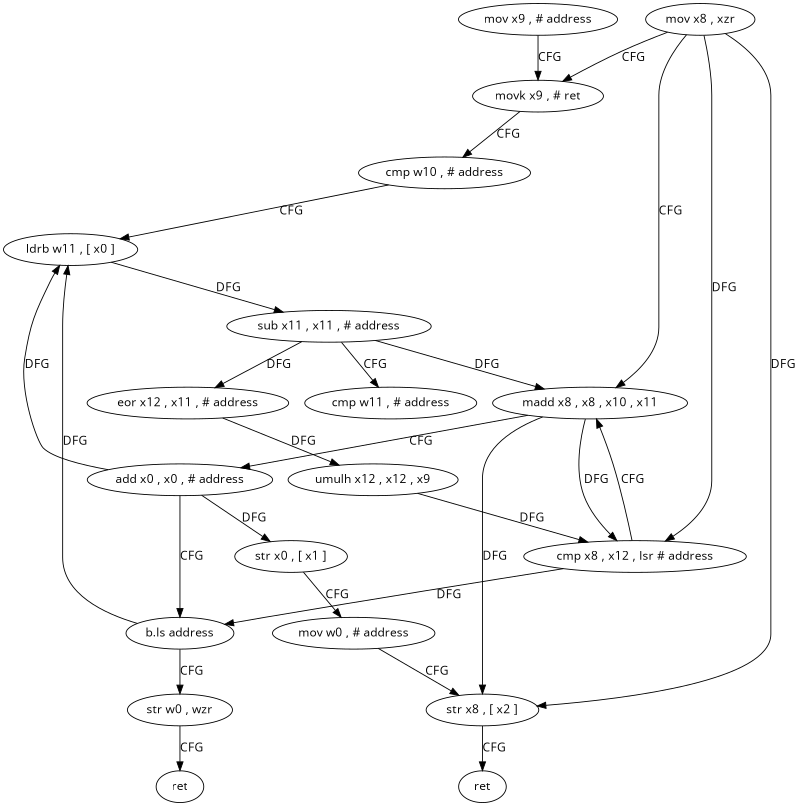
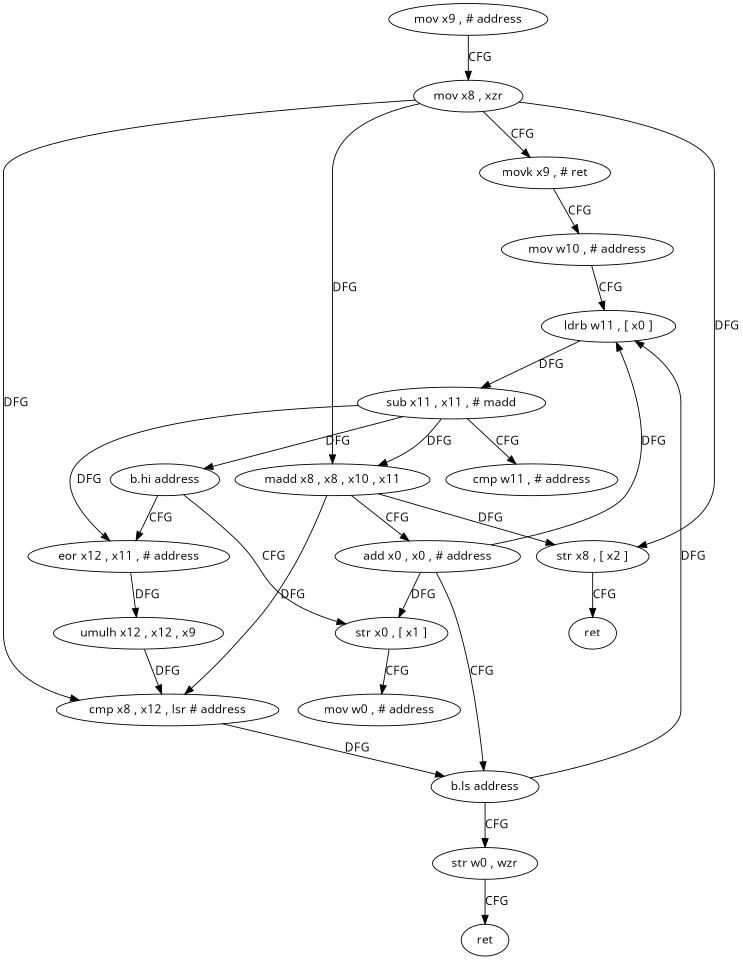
(538, 53) -> (468, 53)
(445, 173) -> (587, 250)
(671, 211) -> (345, 288)
(329, 326) -> (452, 403)
none -> (165, 480)
(619, 483) -> none
(415, 670) -> none
